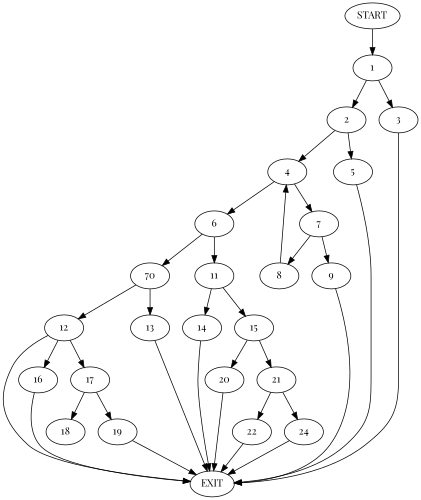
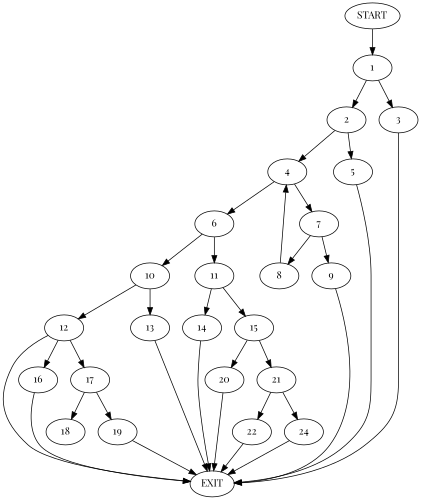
(150, 276) -> (150, 276)
